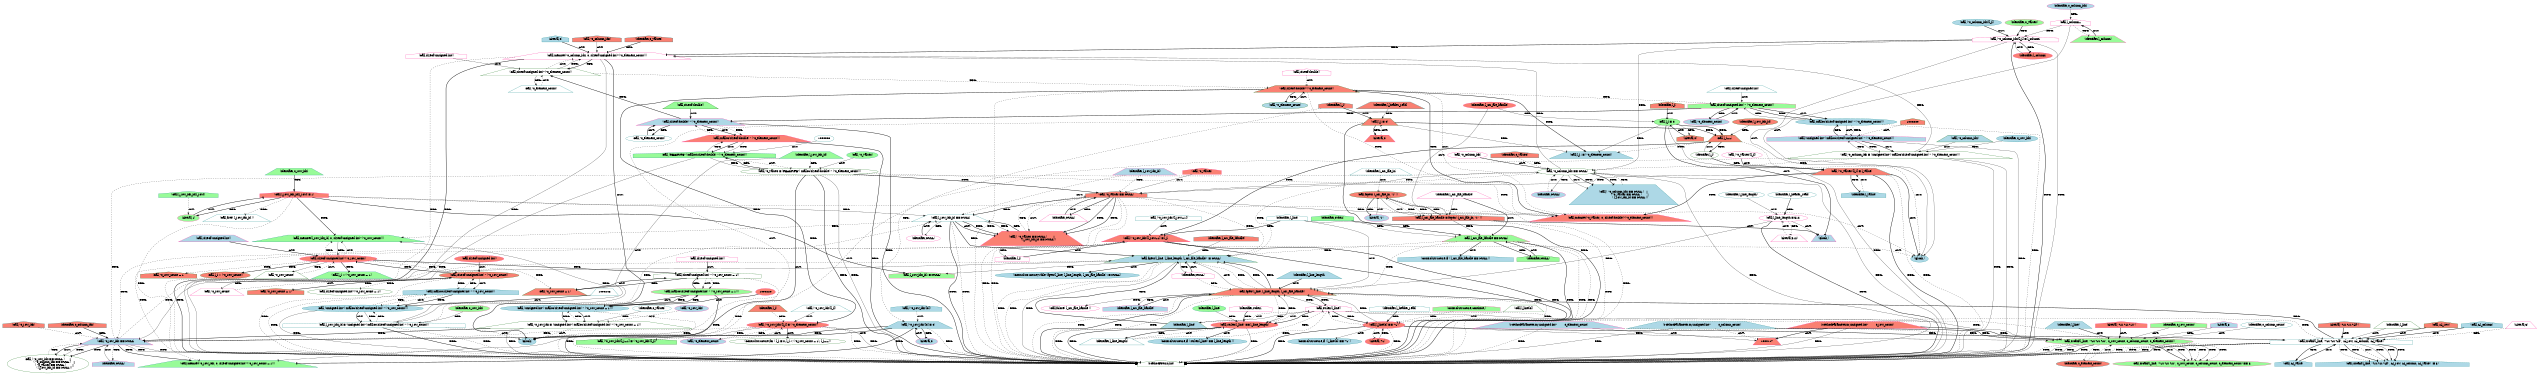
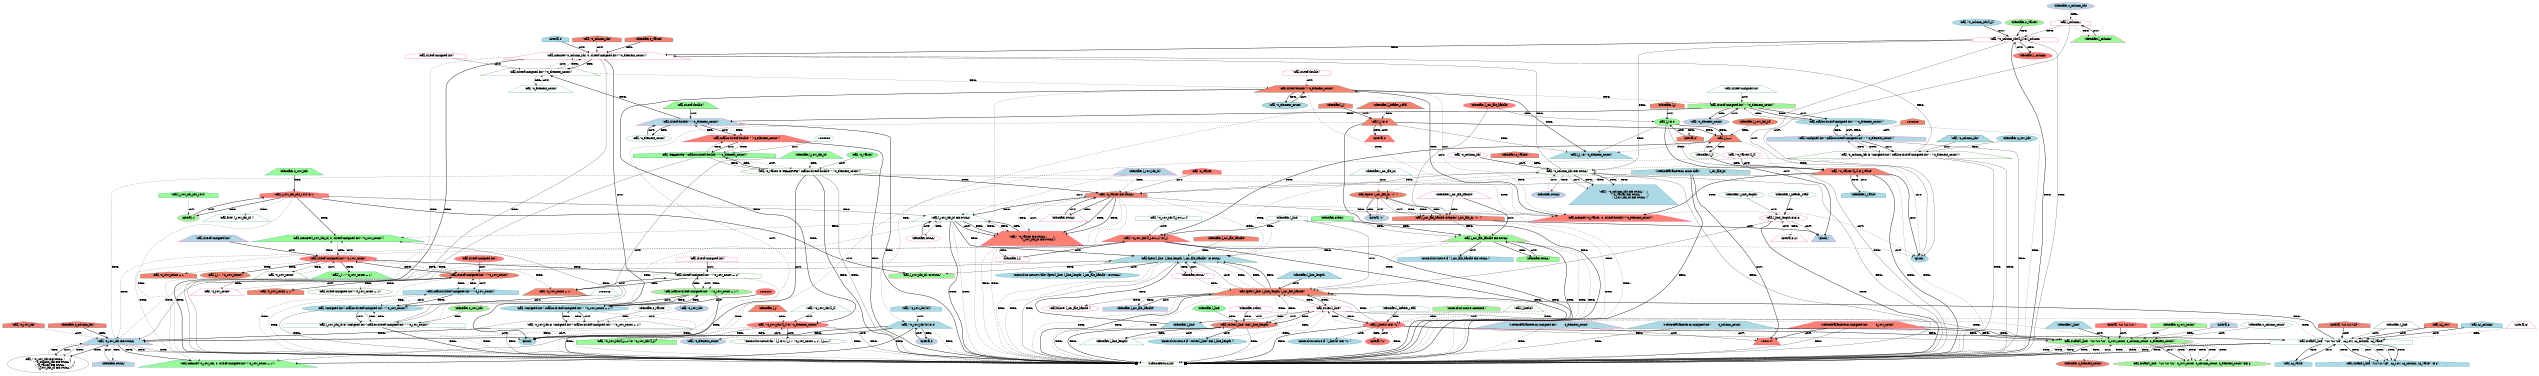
none -> (1691, 172)
(1310, 300) -> (1310, 300)
(1244, 325) -> (1244, 325)
(1377, 333) -> (1377, 333)
(1386, 333) -> (1386, 333)
(1799, 333) -> (1799, 333)
